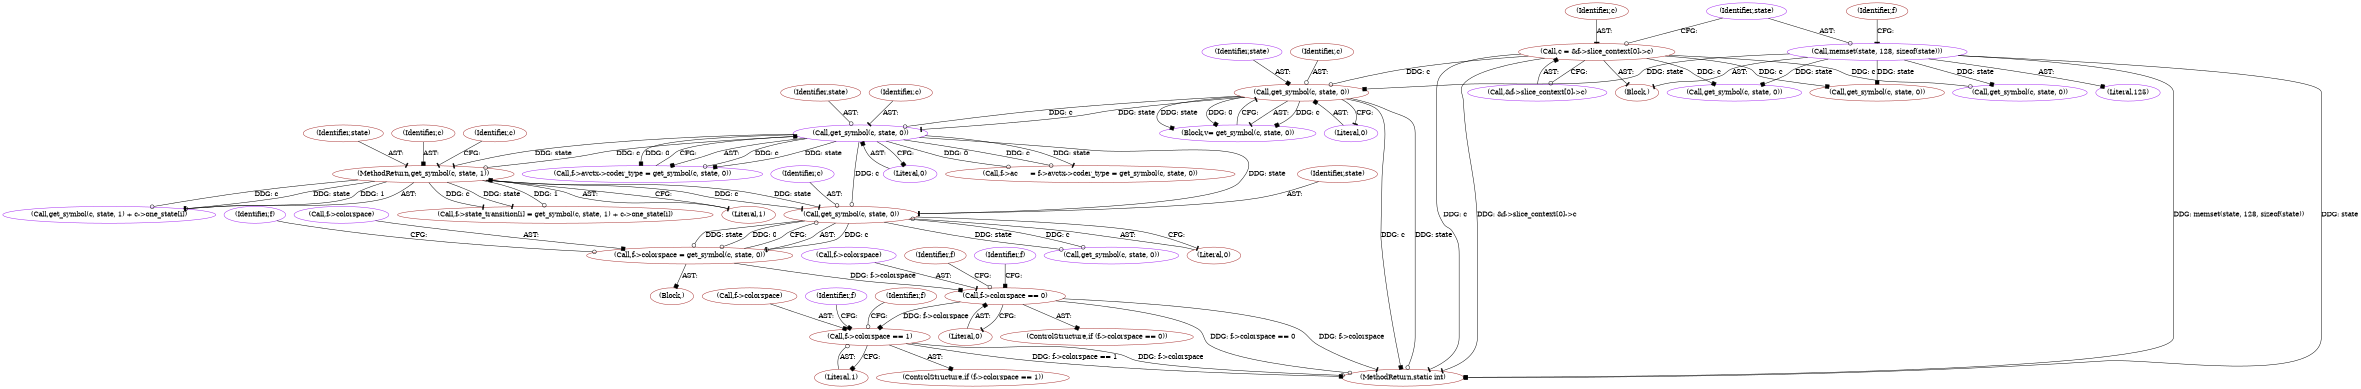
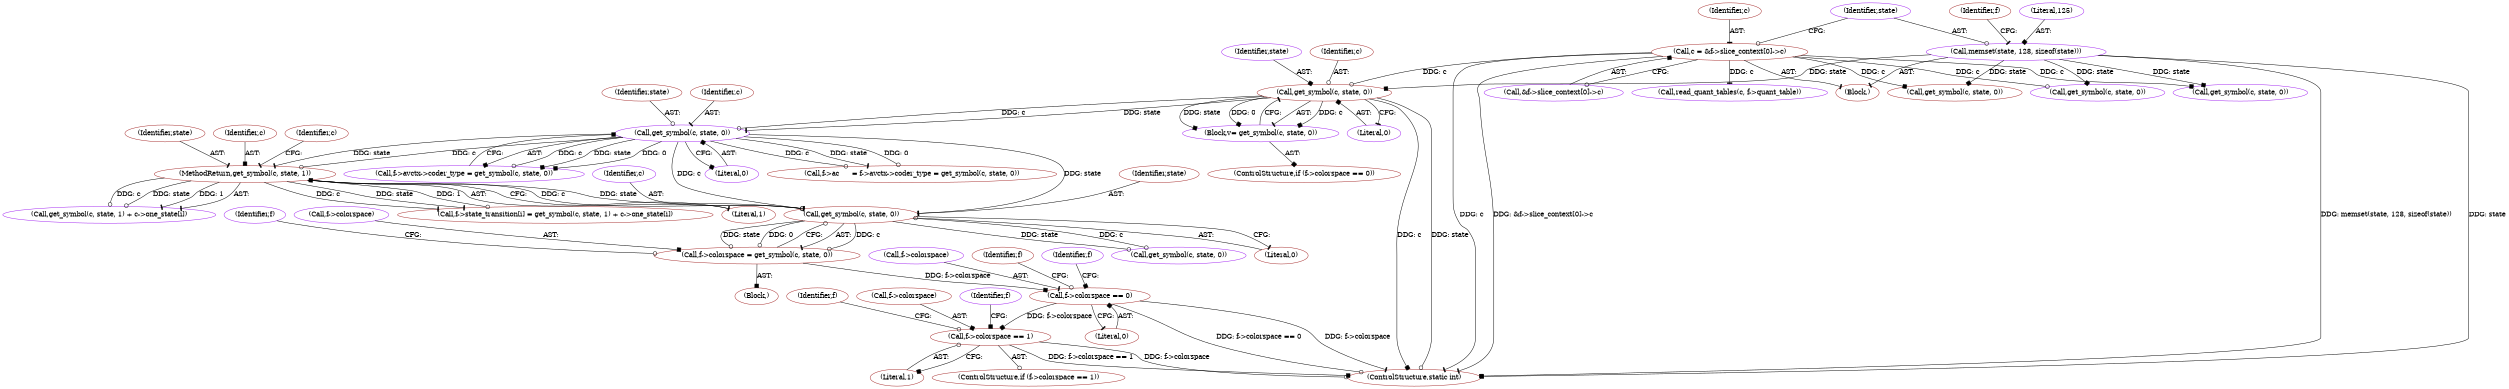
(2014, 71) -> (2036, 30)
none -> (1730, 93)
(1049, 316) -> (1281, 152)
(919, 356) -> (1008, 356)
(1403, 378) -> (1414, 378)
